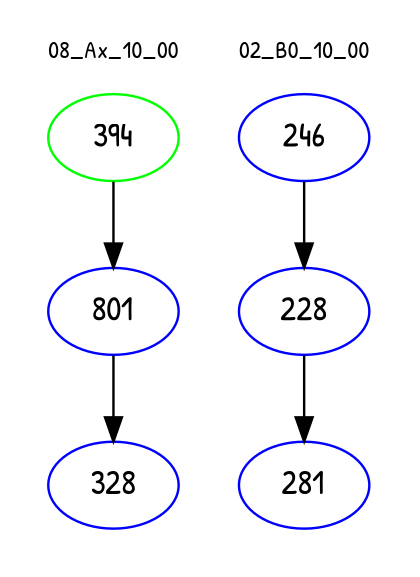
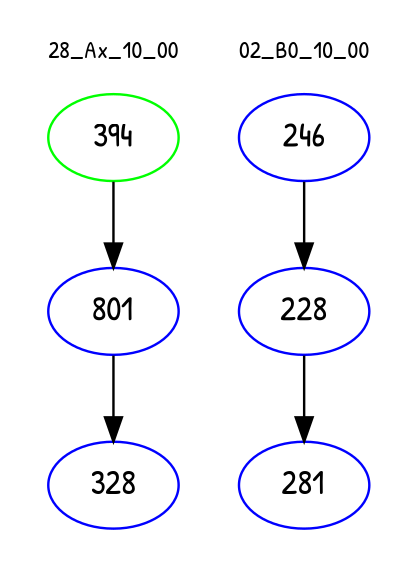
(115, 52) -> (115, 52)
